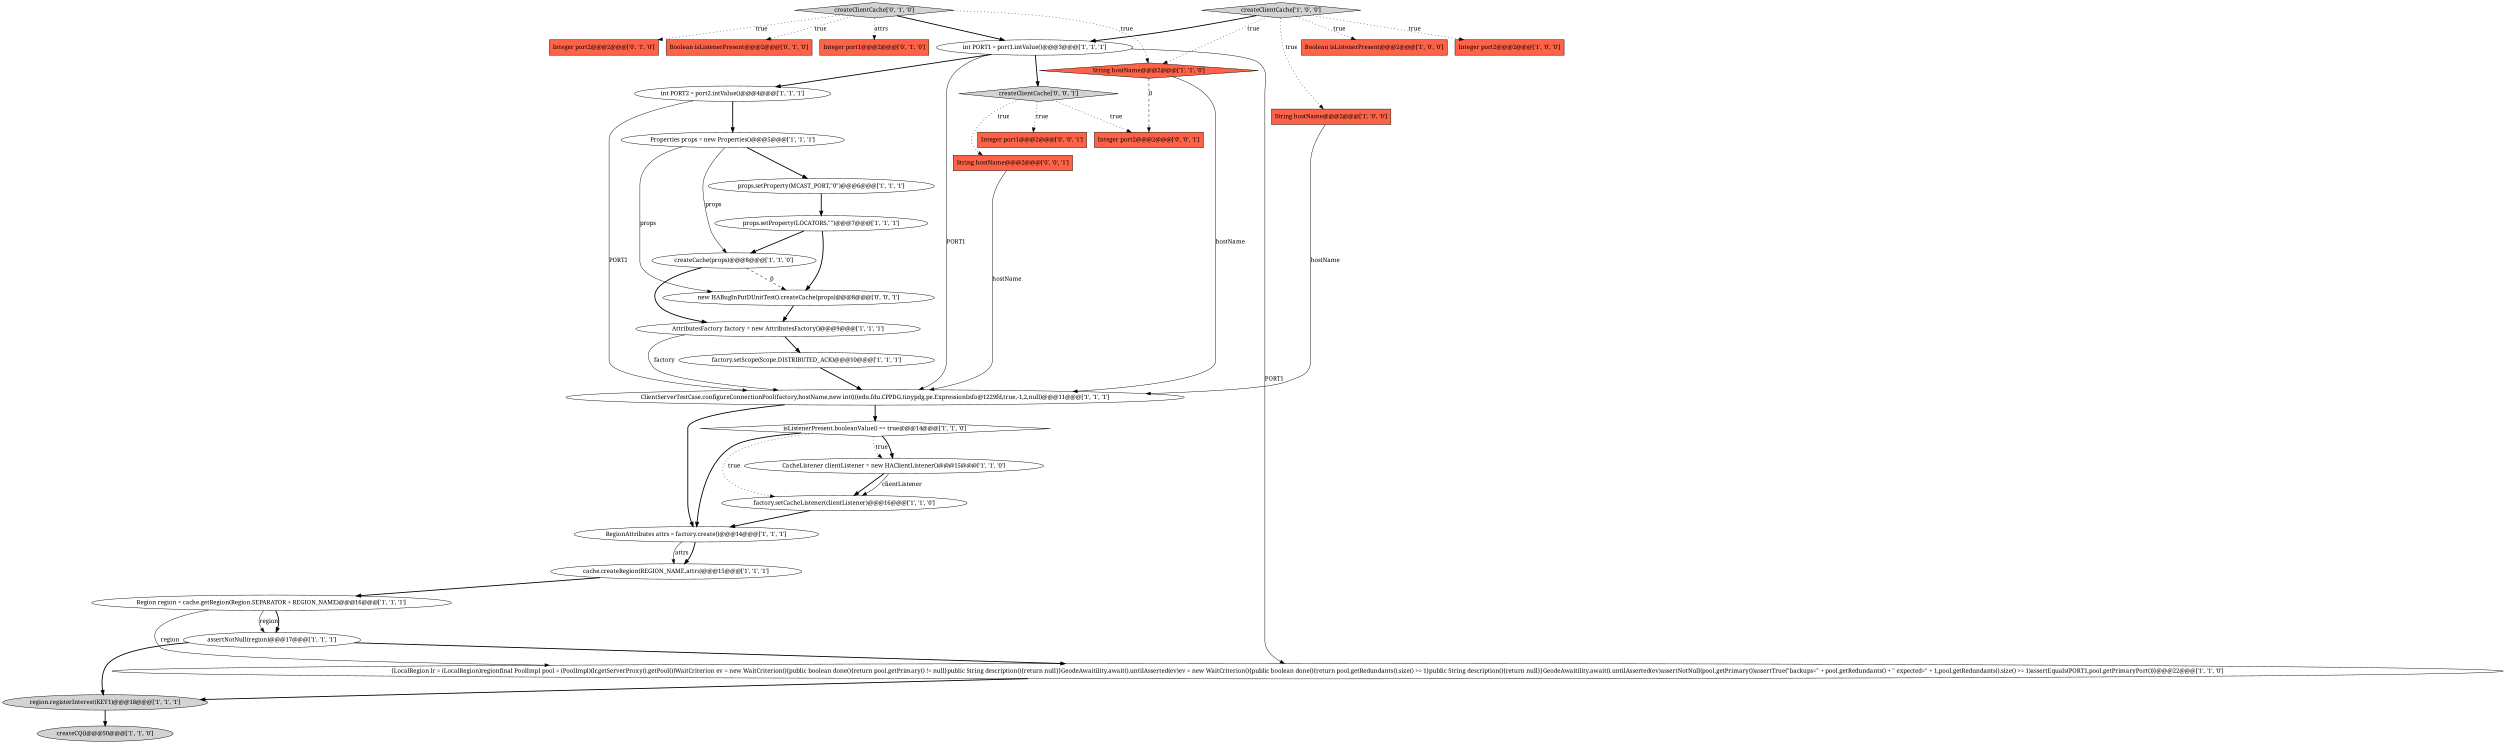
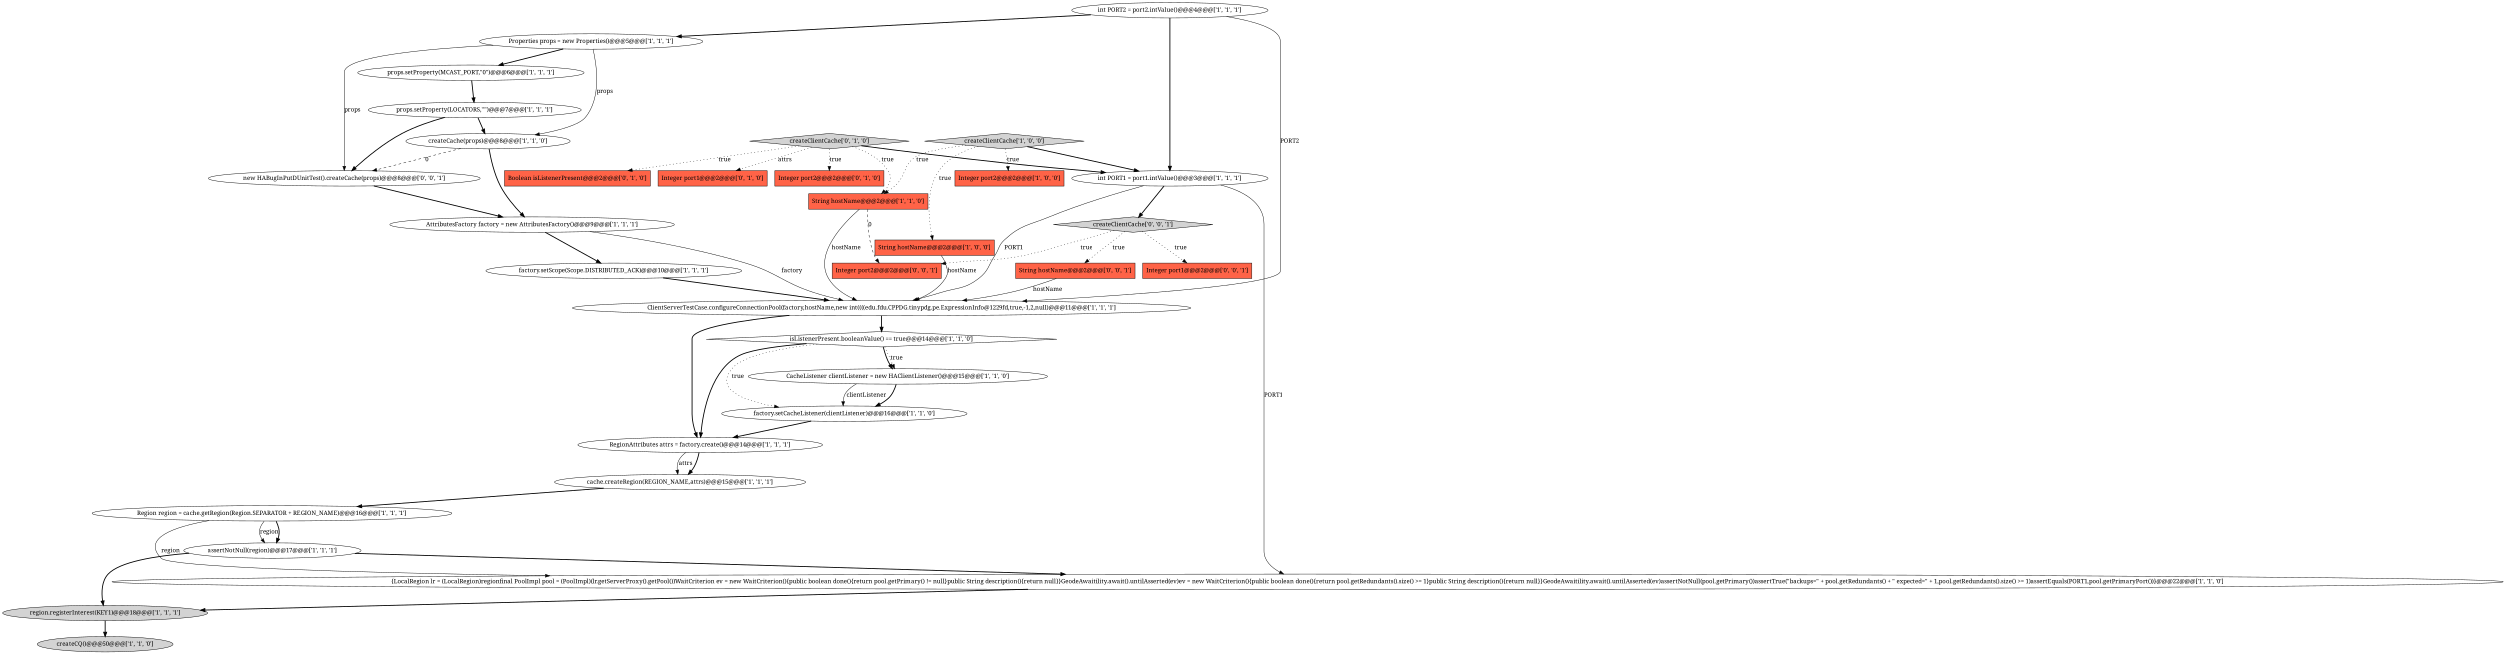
(1374, 47) -> none
(886, 70) -> (1170, 92)
(1149, 71) -> (868, 201)
